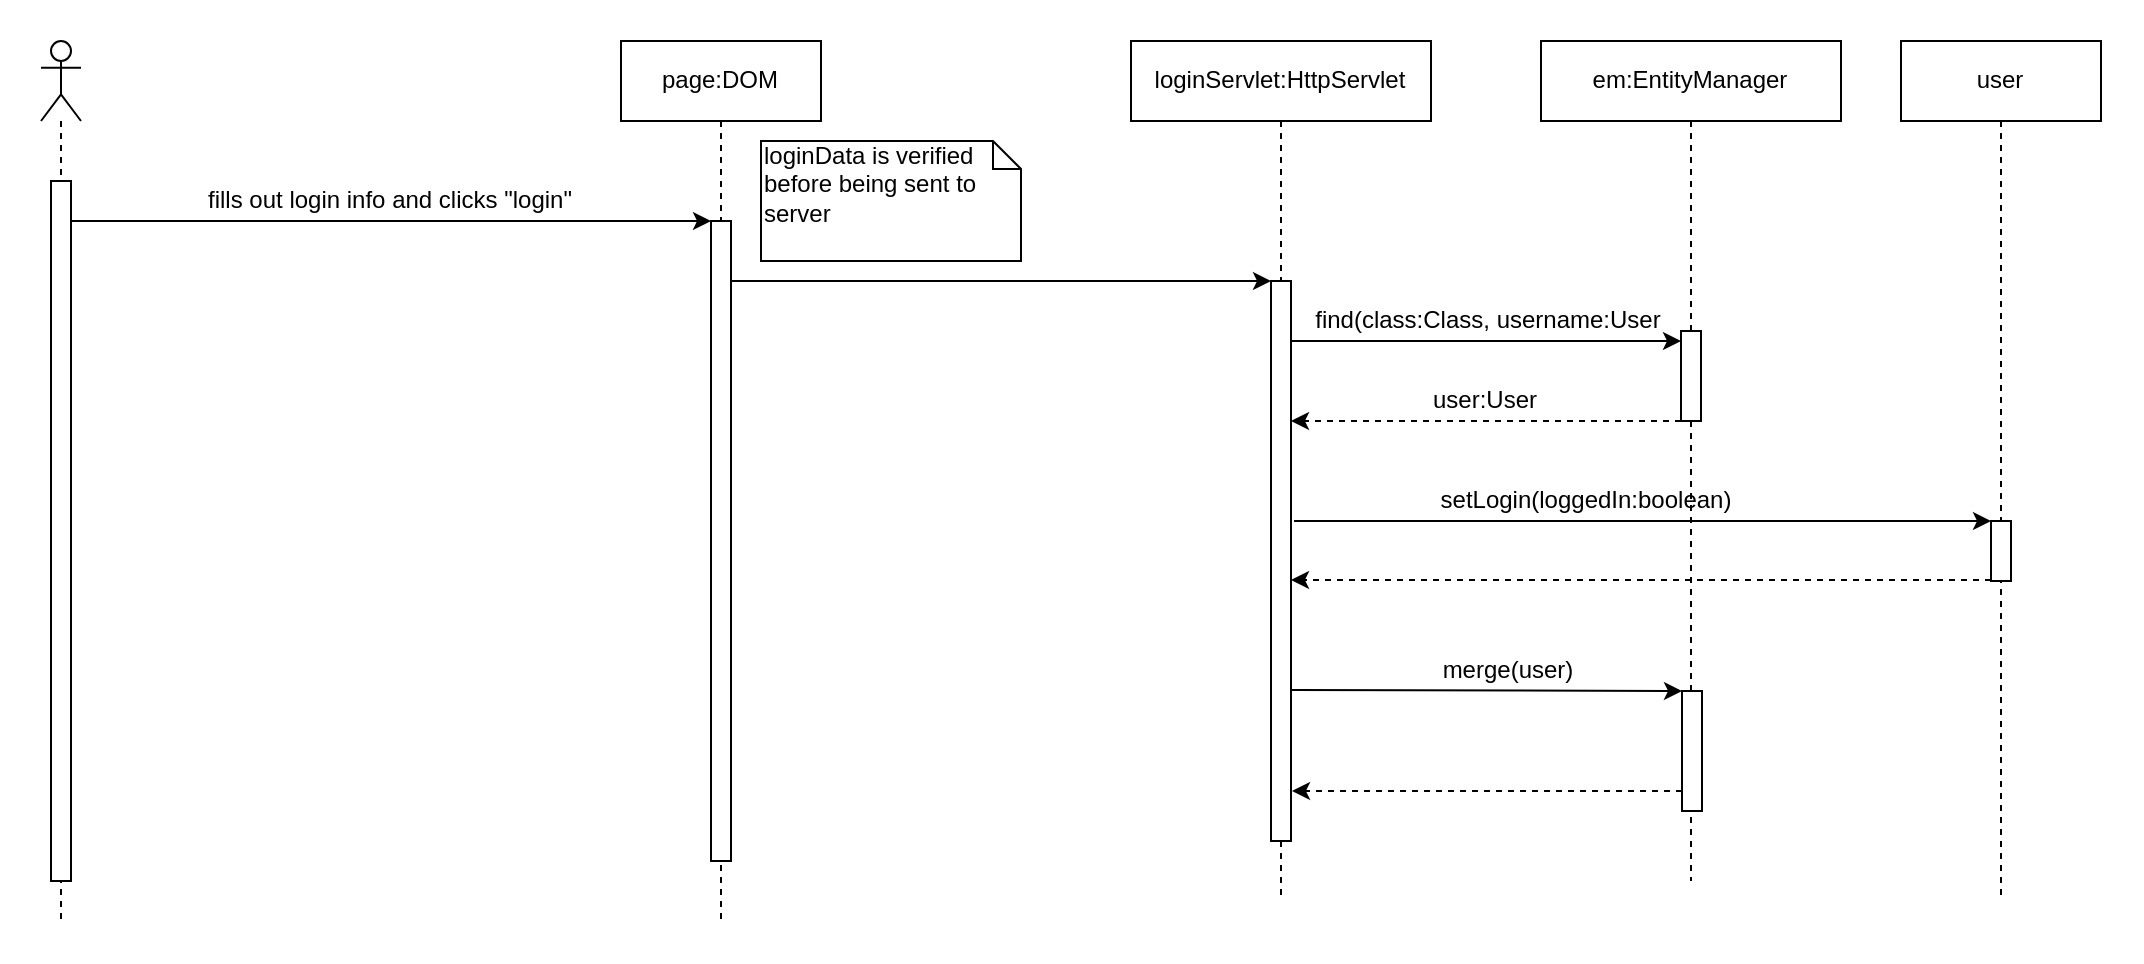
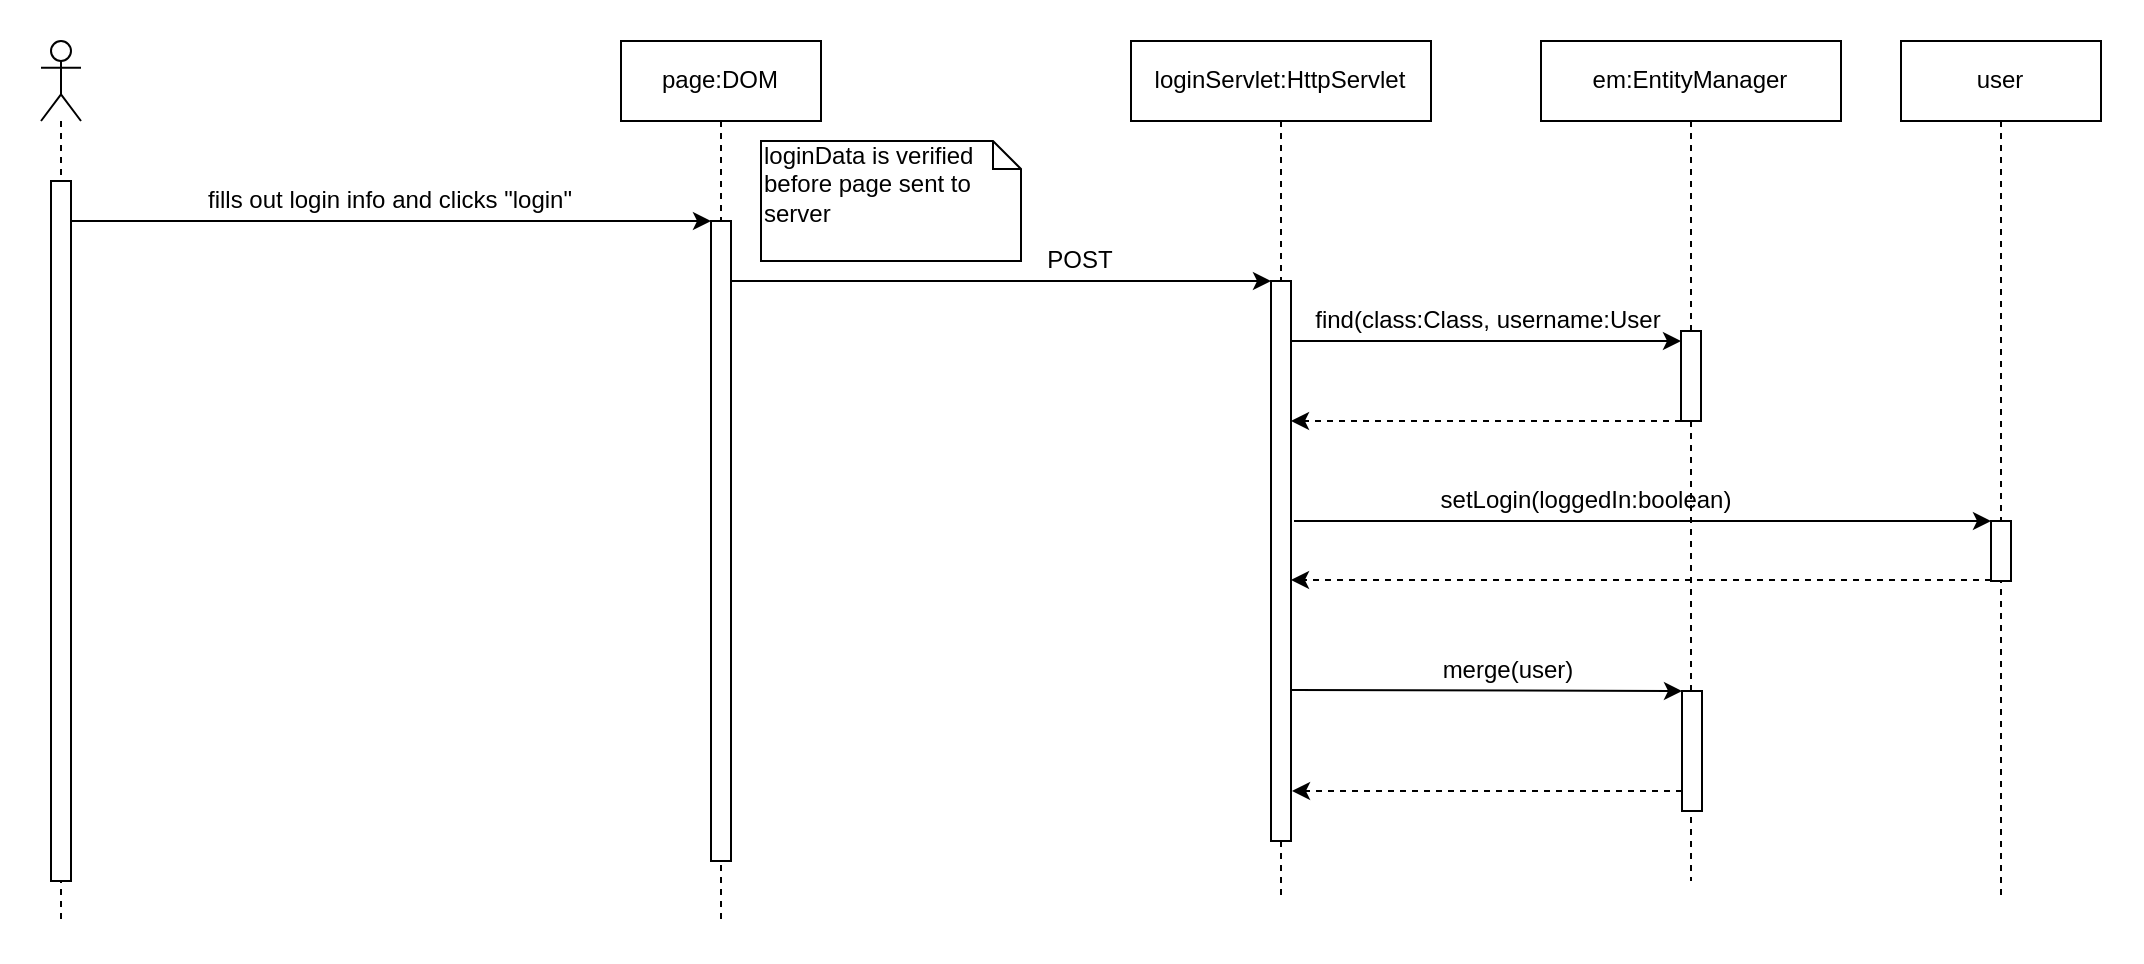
(893, 186) -> (893, 186)
none -> (1081, 261)
(1486, 401) -> none
